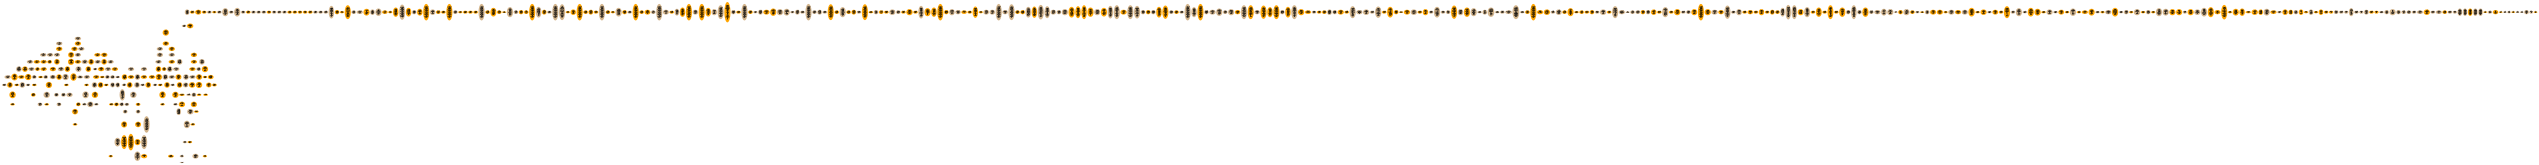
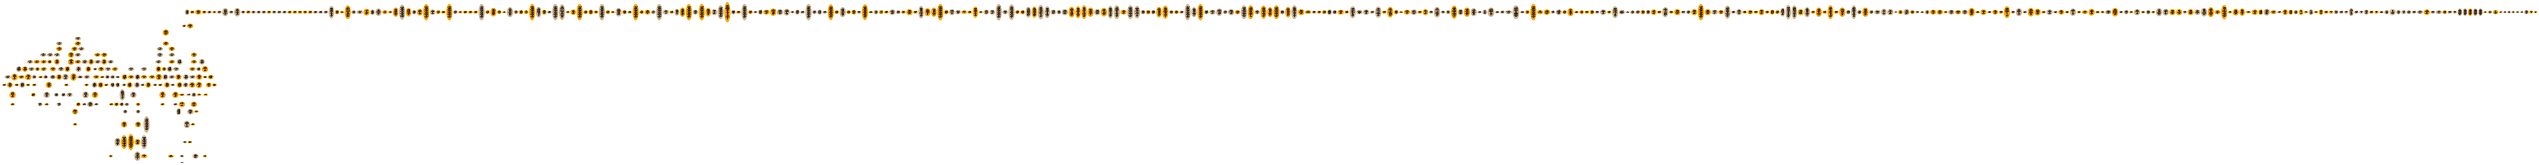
(2098, 12) -> (2098, 12)
(2531, 12) -> (2531, 12)
(28, 85) -> (28, 85)
